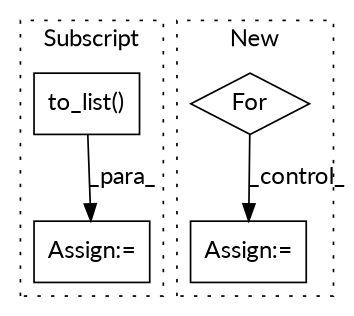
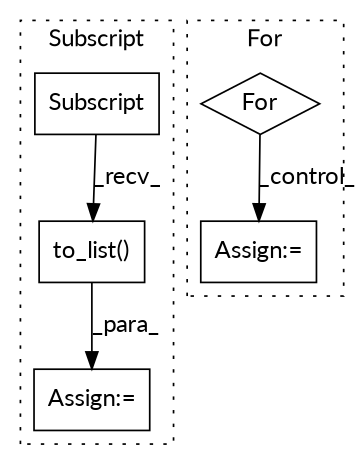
(255, 40) -> (265, 40)
none -> (97, 104)
